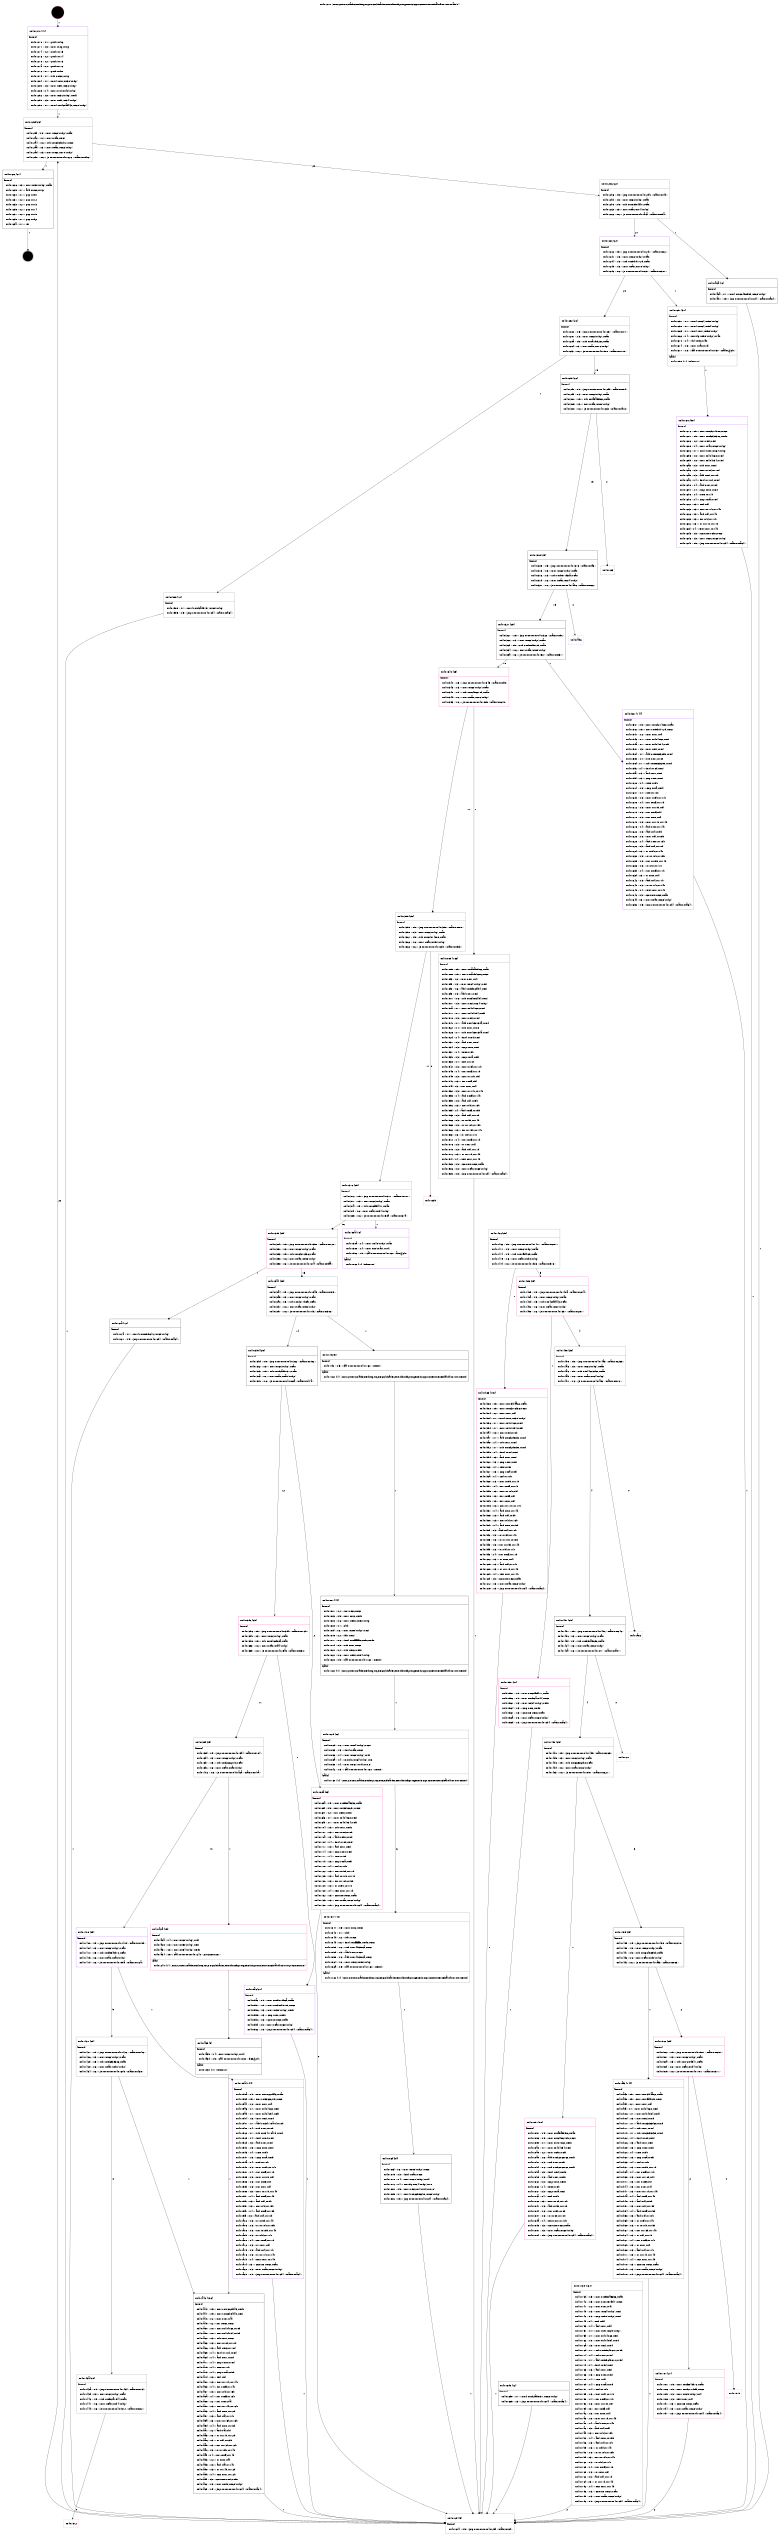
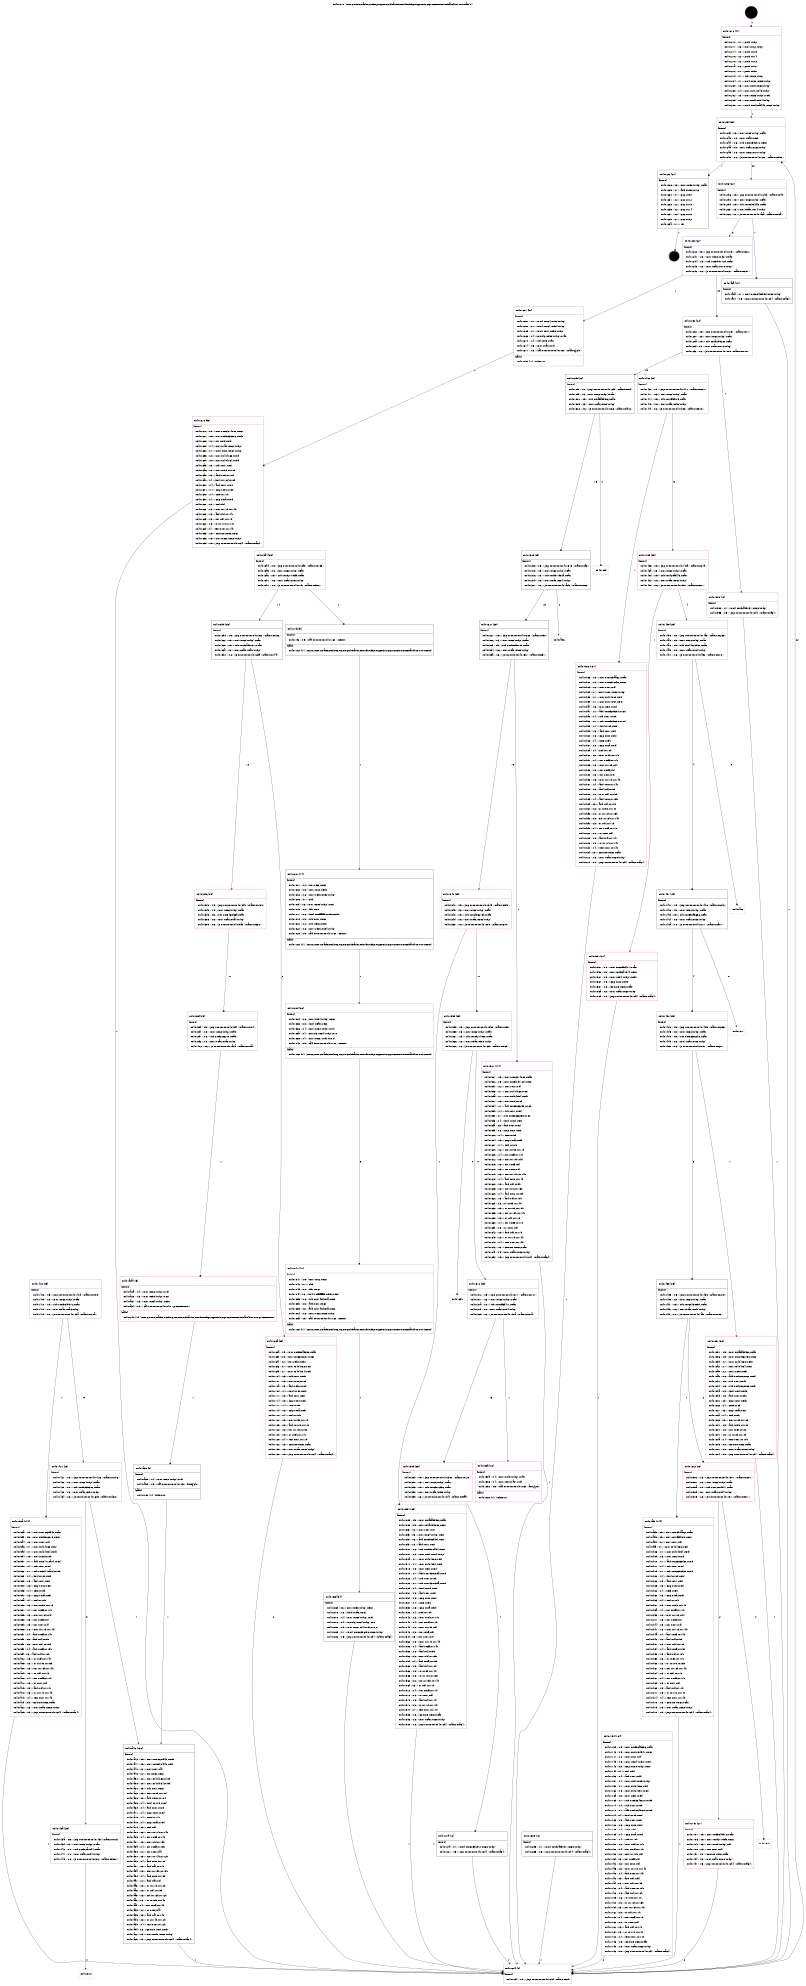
(302, 1272) -> none
(171, 1852) -> none
(280, 2010) -> none
